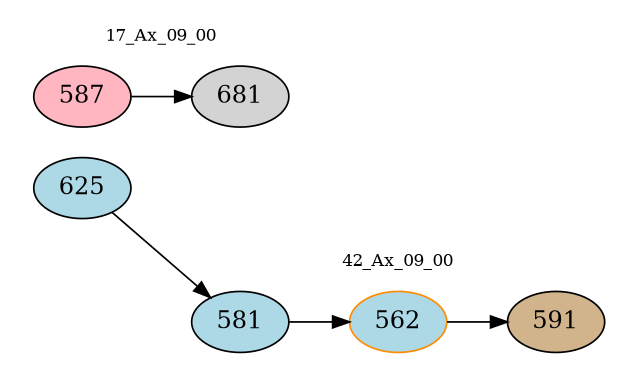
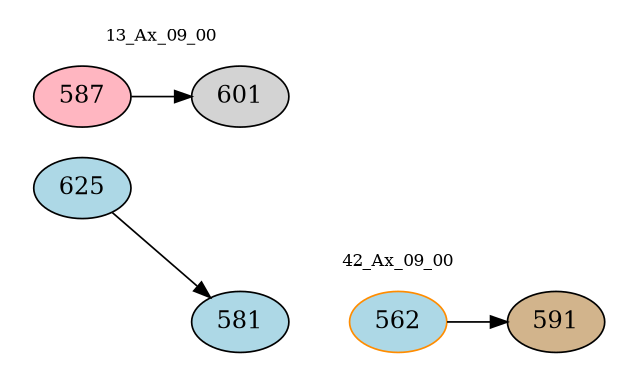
(161, 36) -> (161, 36)
(240, 97) -> (240, 97)
(311, 322) -> none
